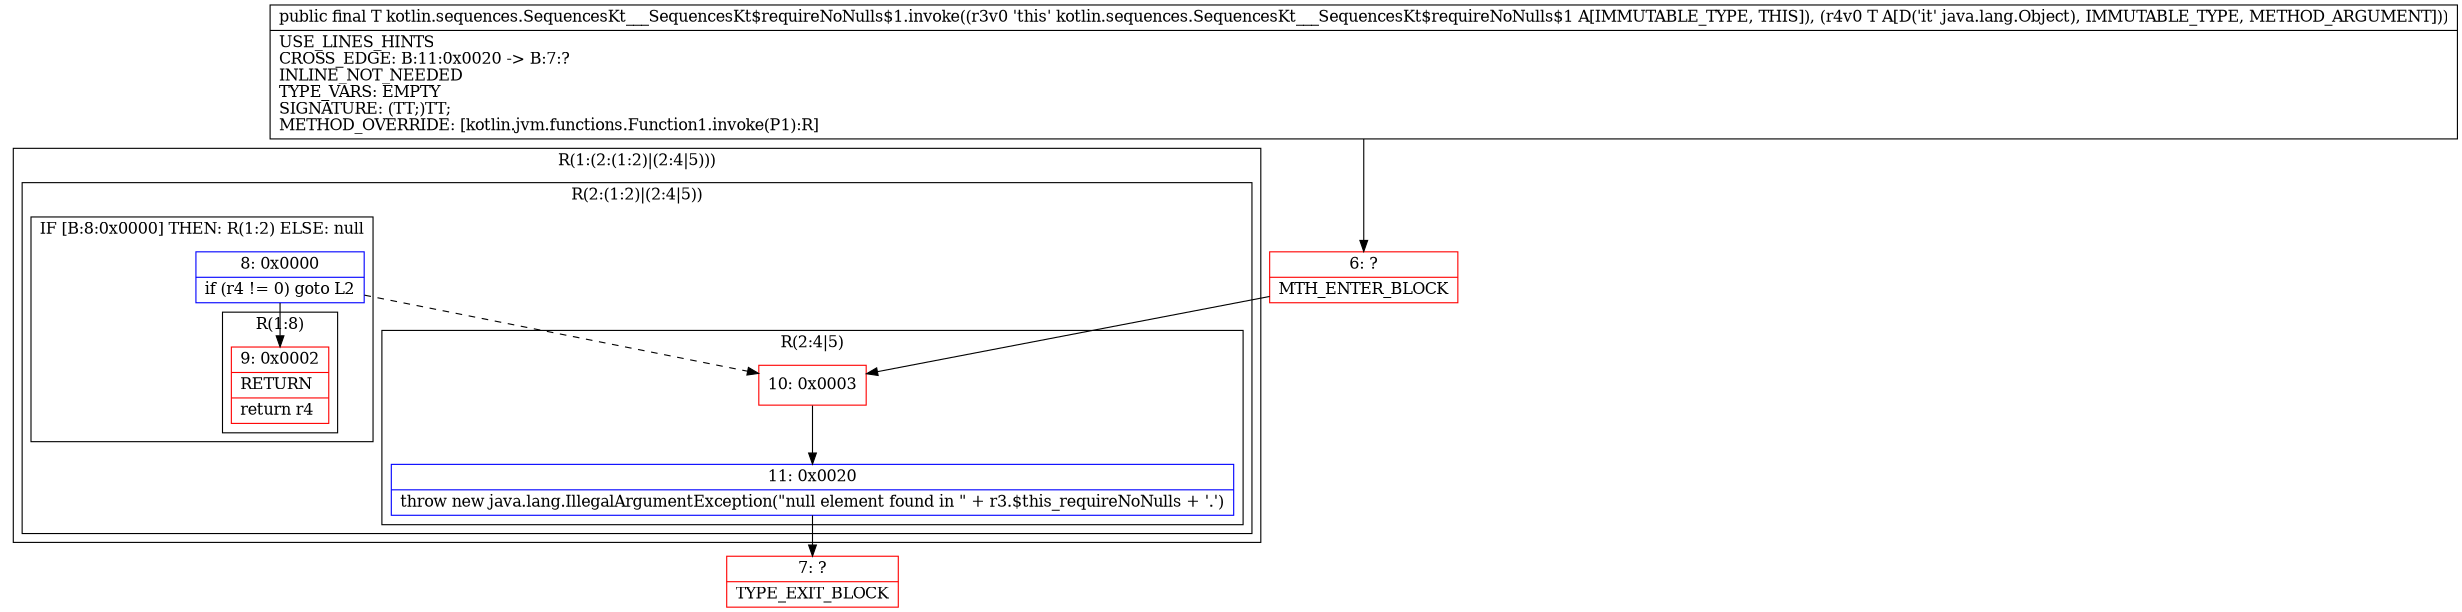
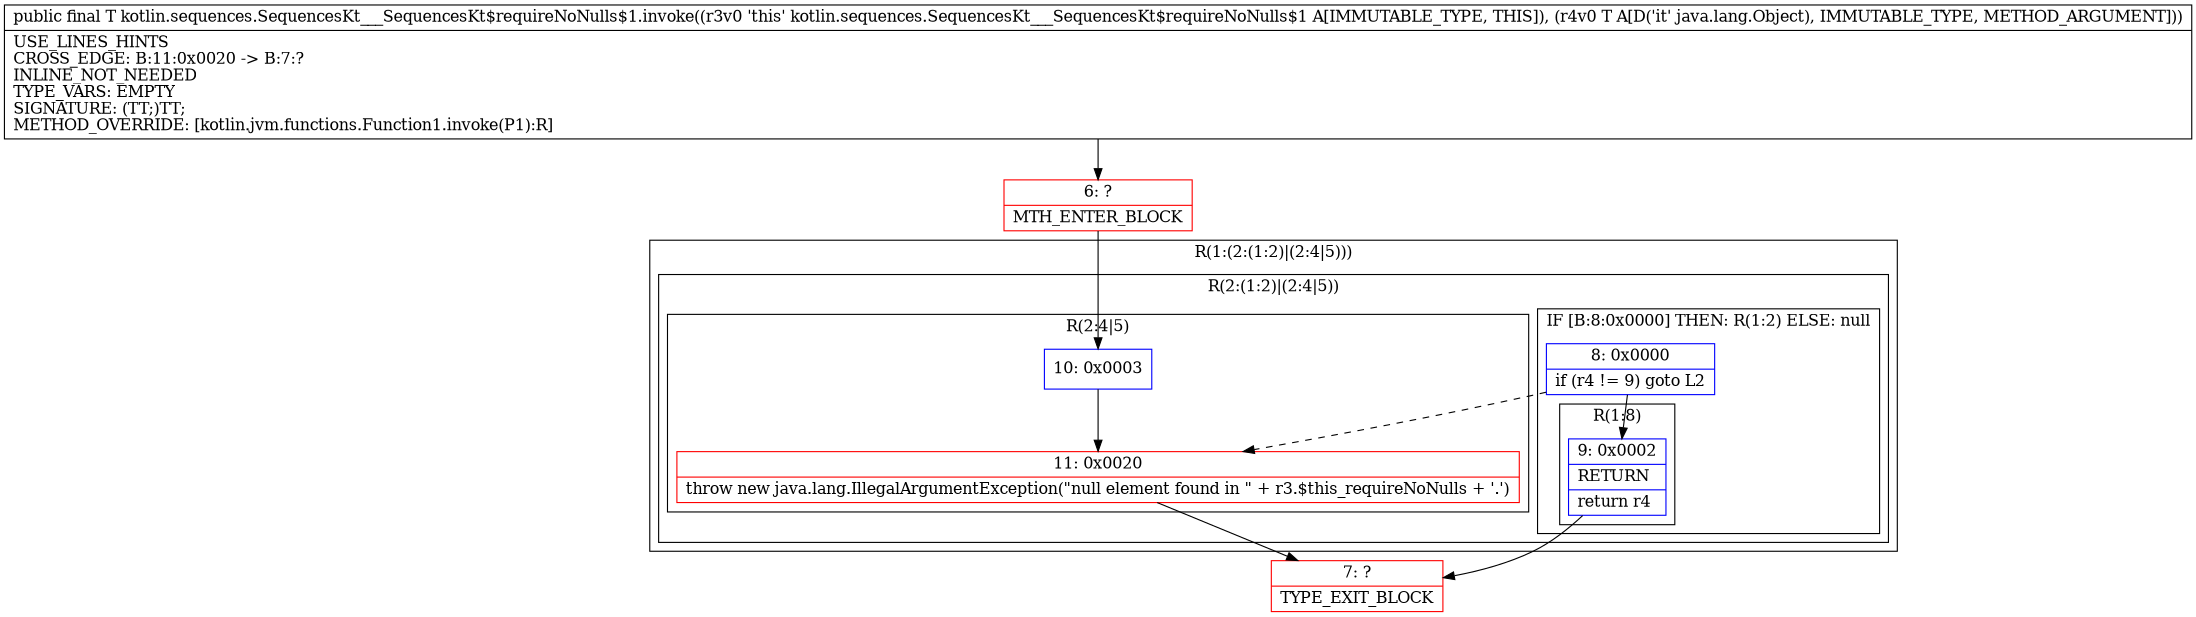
(280, 289) -> (1631, 381)
(585, 339) -> (1400, 422)
(280, 385) -> (1617, 477)
(812, 385) -> (1098, 369)
(812, 490) -> (1098, 477)
none -> (1517, 558)
